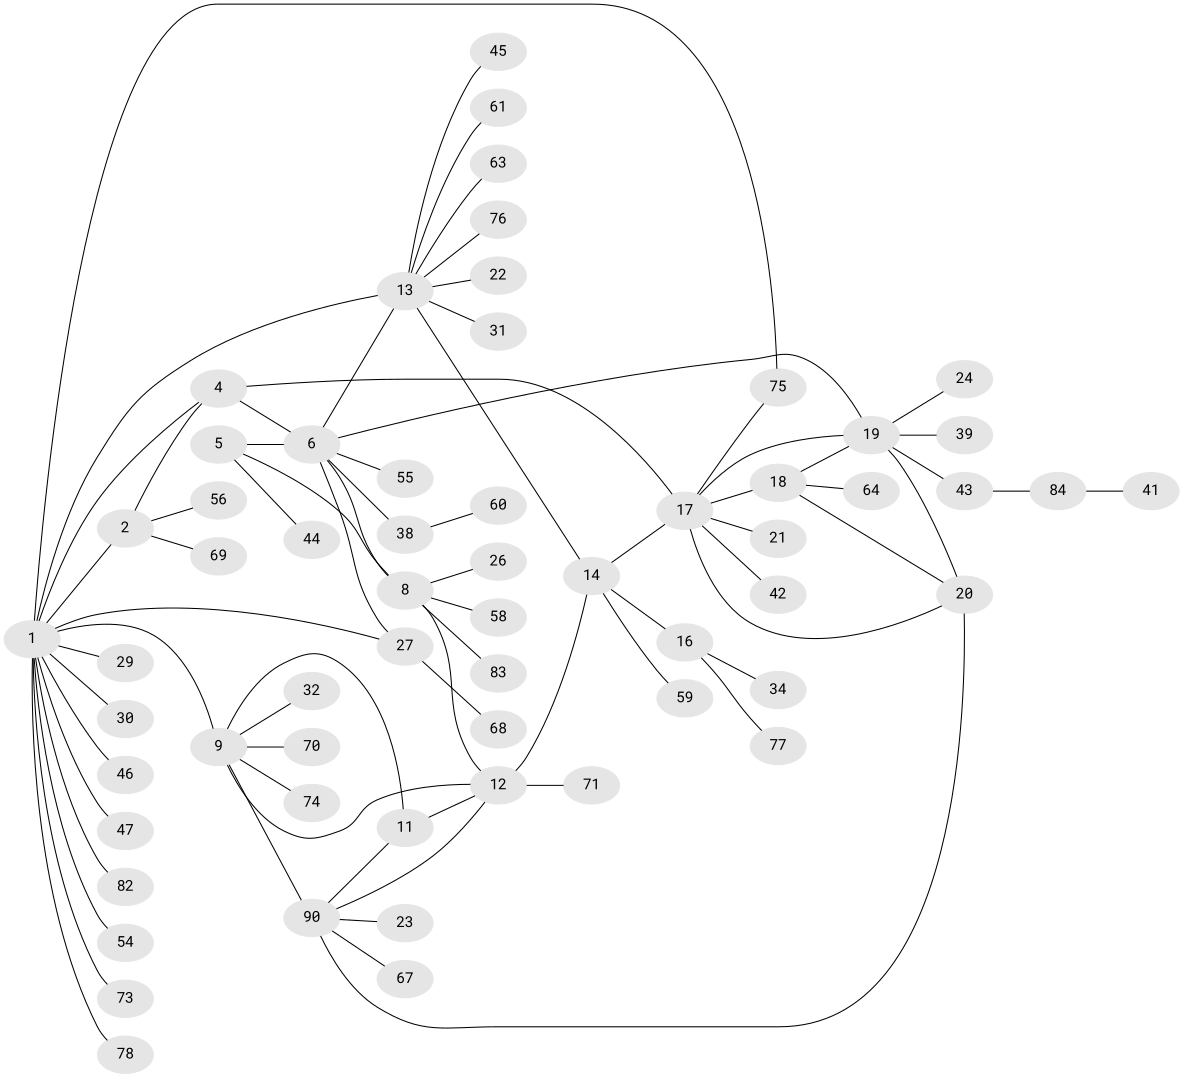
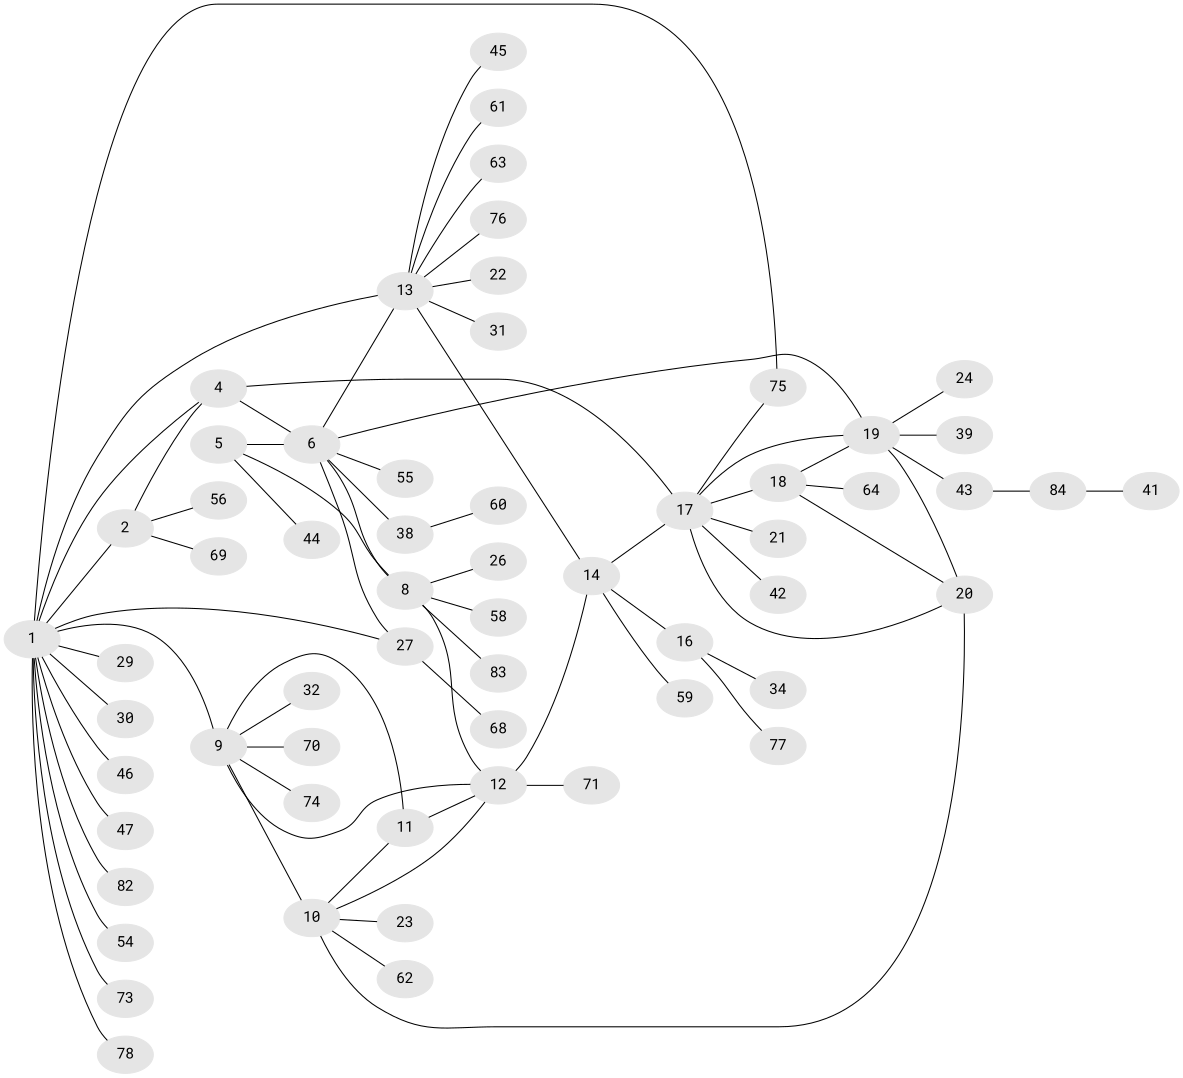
(312, 918) -> (312, 918)
(405, 979) -> (405, 979)
